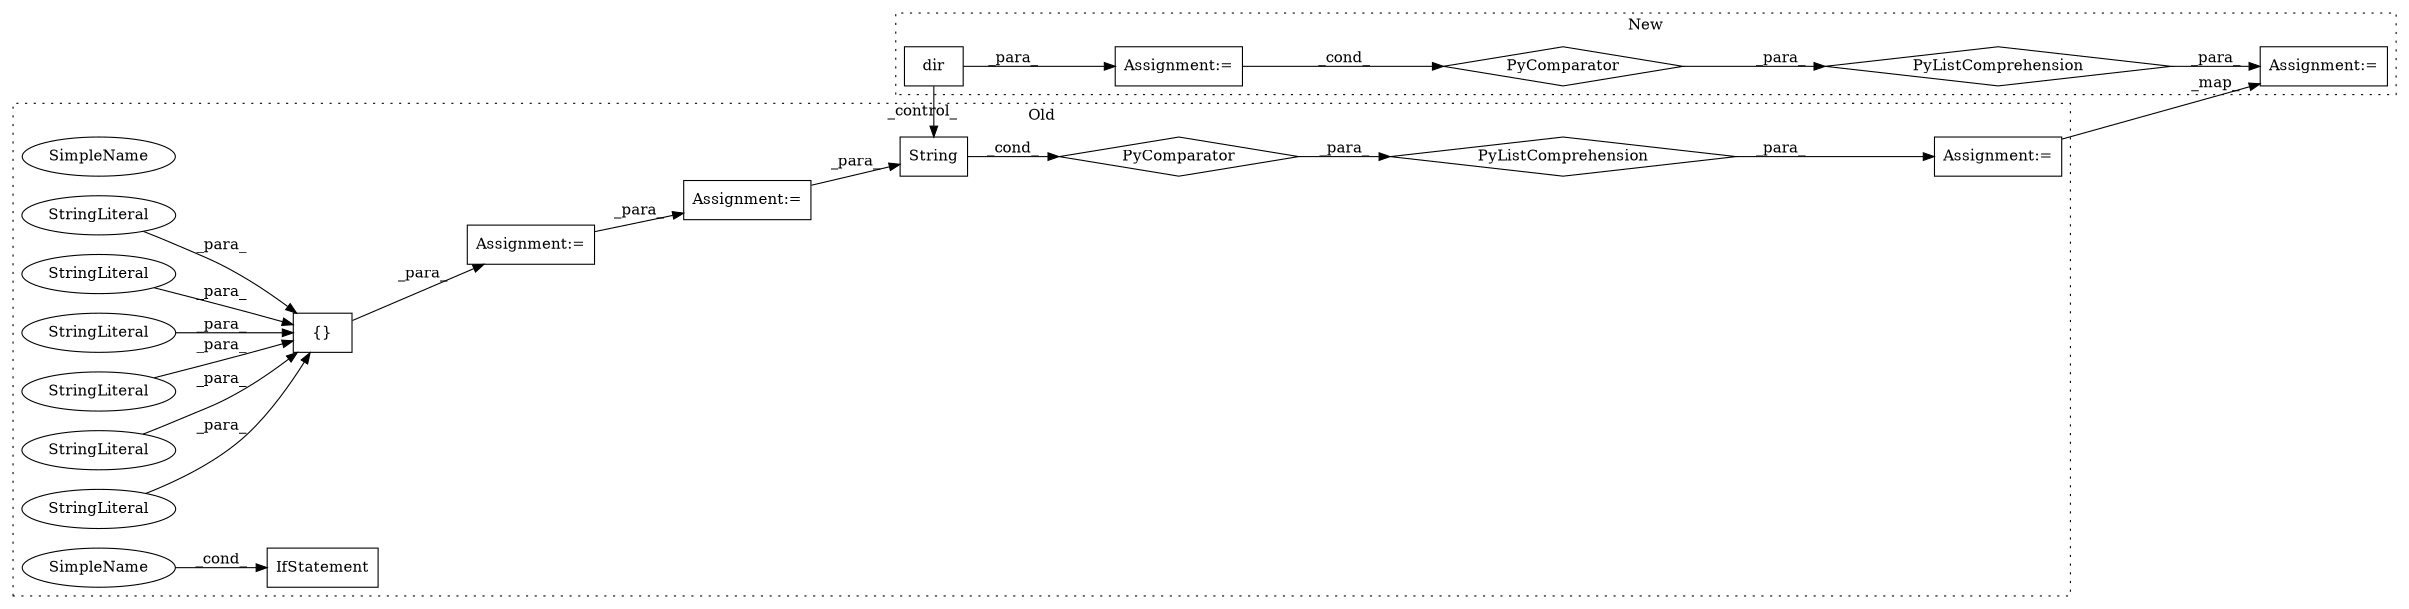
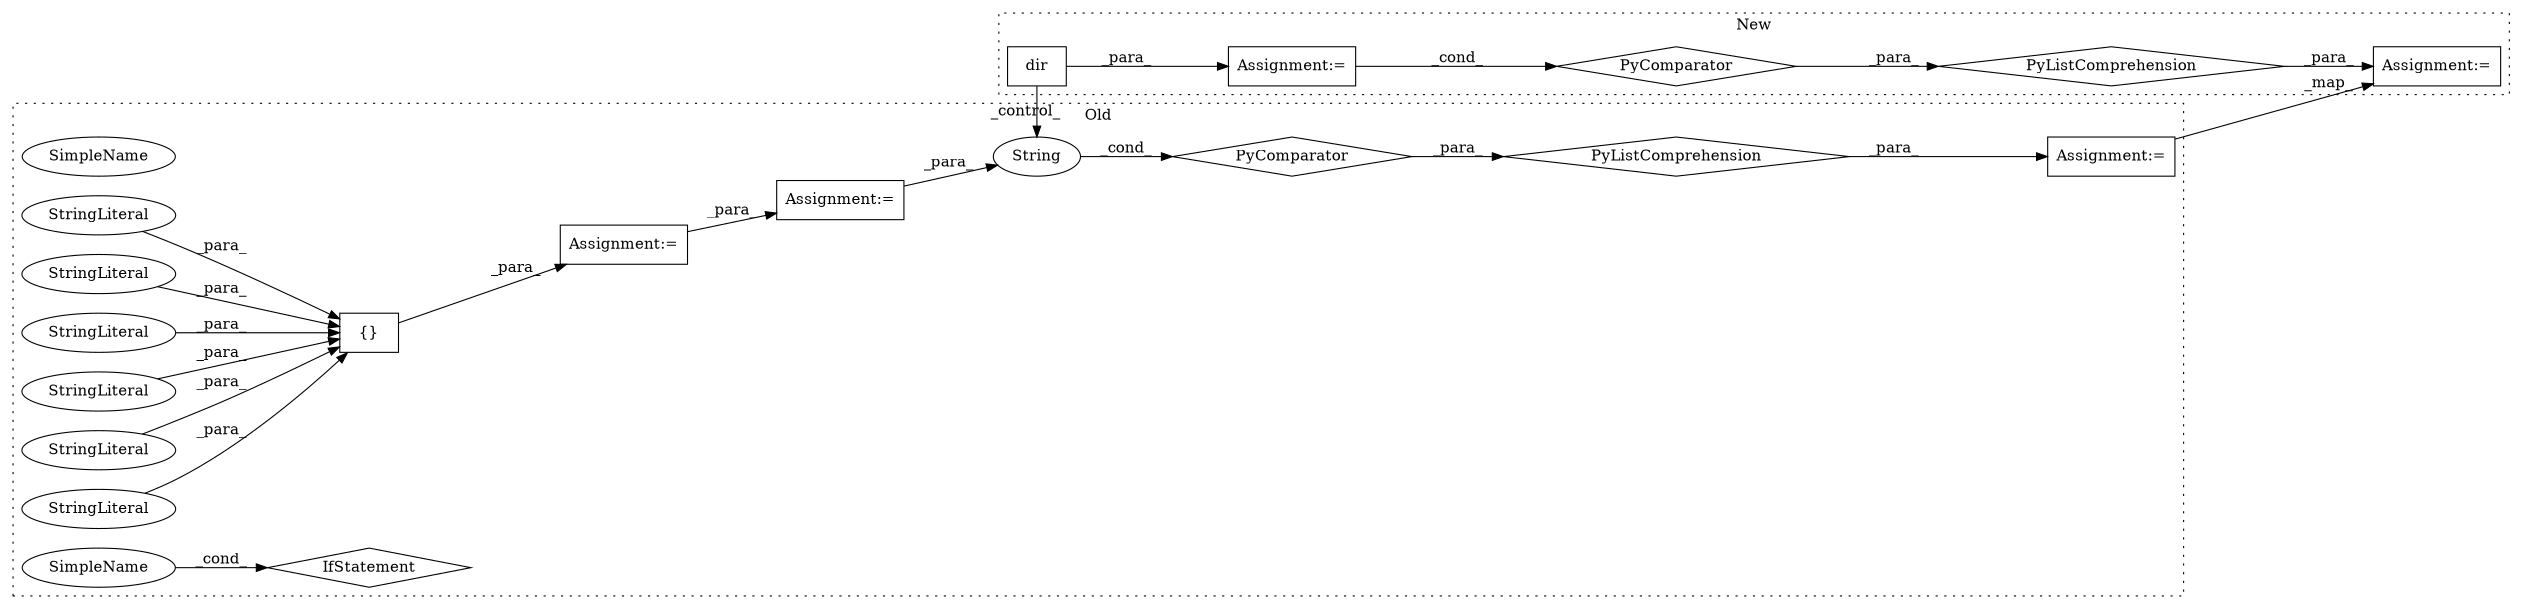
(934, 157) -> (1037, 157)
(323, 568) -> (369, 568)
